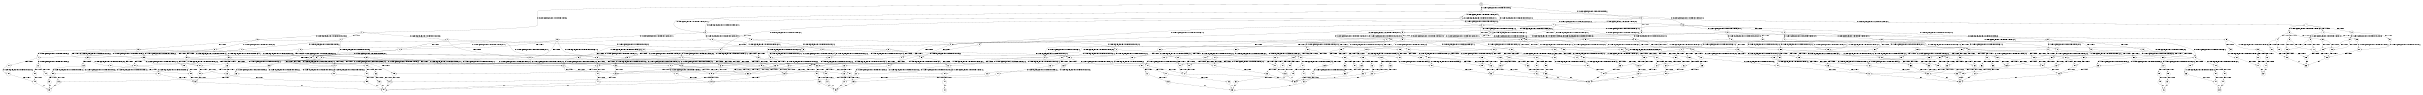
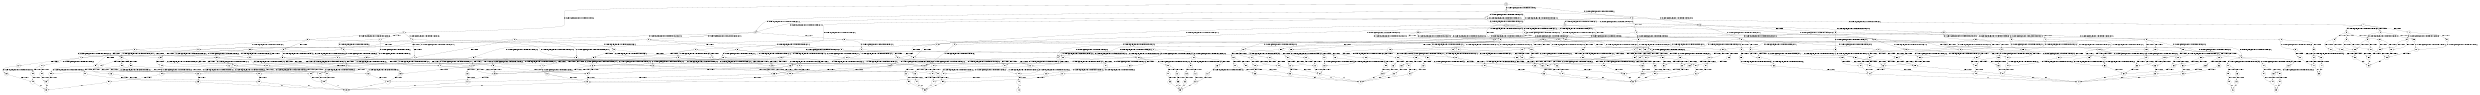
(1372, 66) -> none
(1482, 66) -> none
none -> (259, 74)
